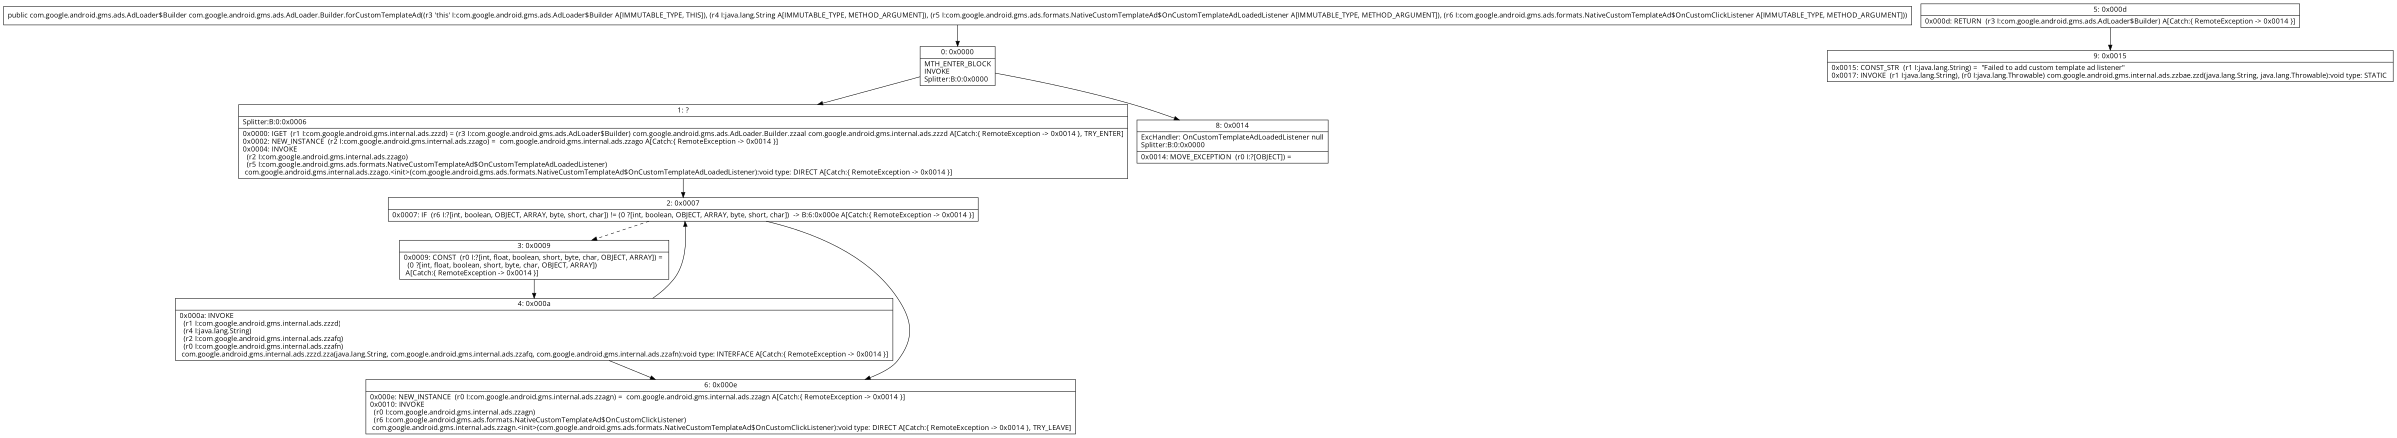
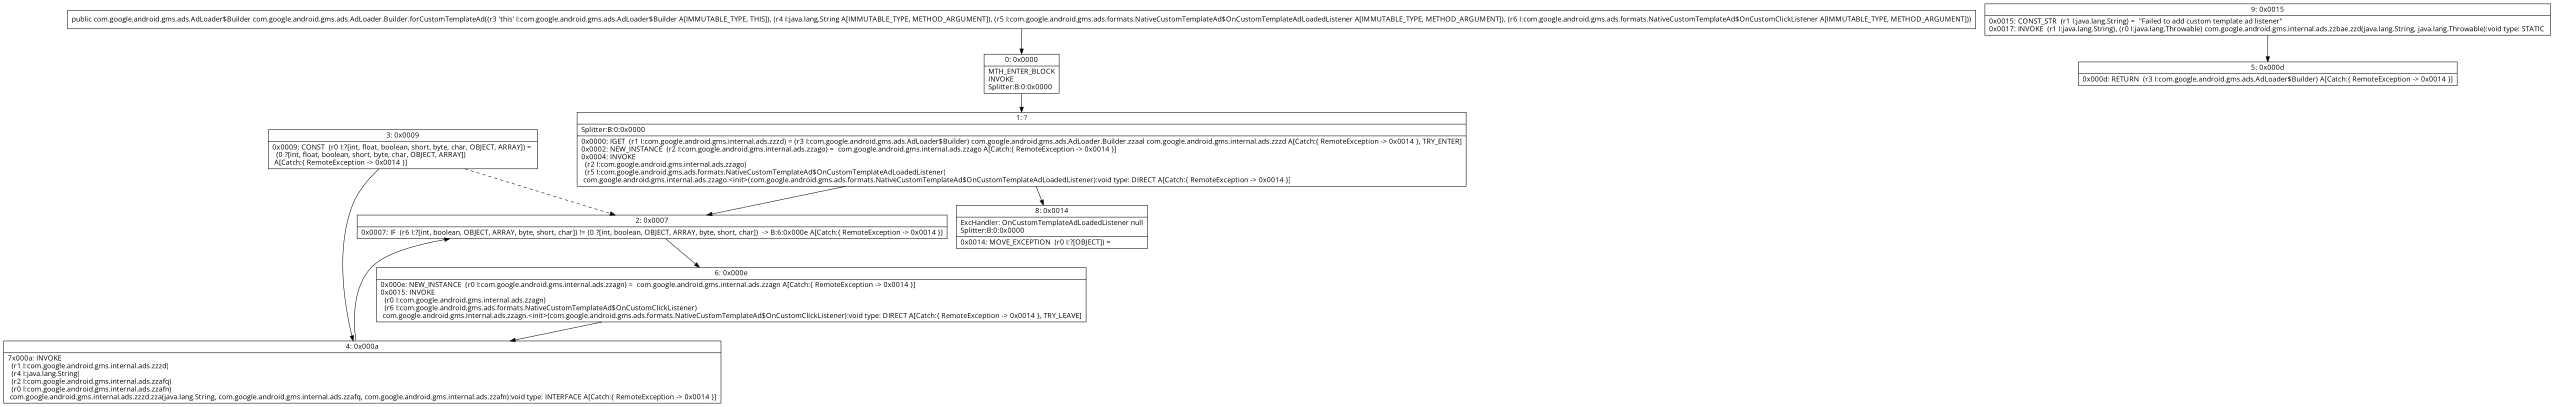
(2110, 36) -> (2268, 46)
(1086, 92) -> (1039, 193)
(275, 122) -> (613, 130)
(623, 230) -> (538, 191)
(209, 316) -> (37, 358)
(630, 369) -> (559, 331)
(399, 405) -> (410, 293)
